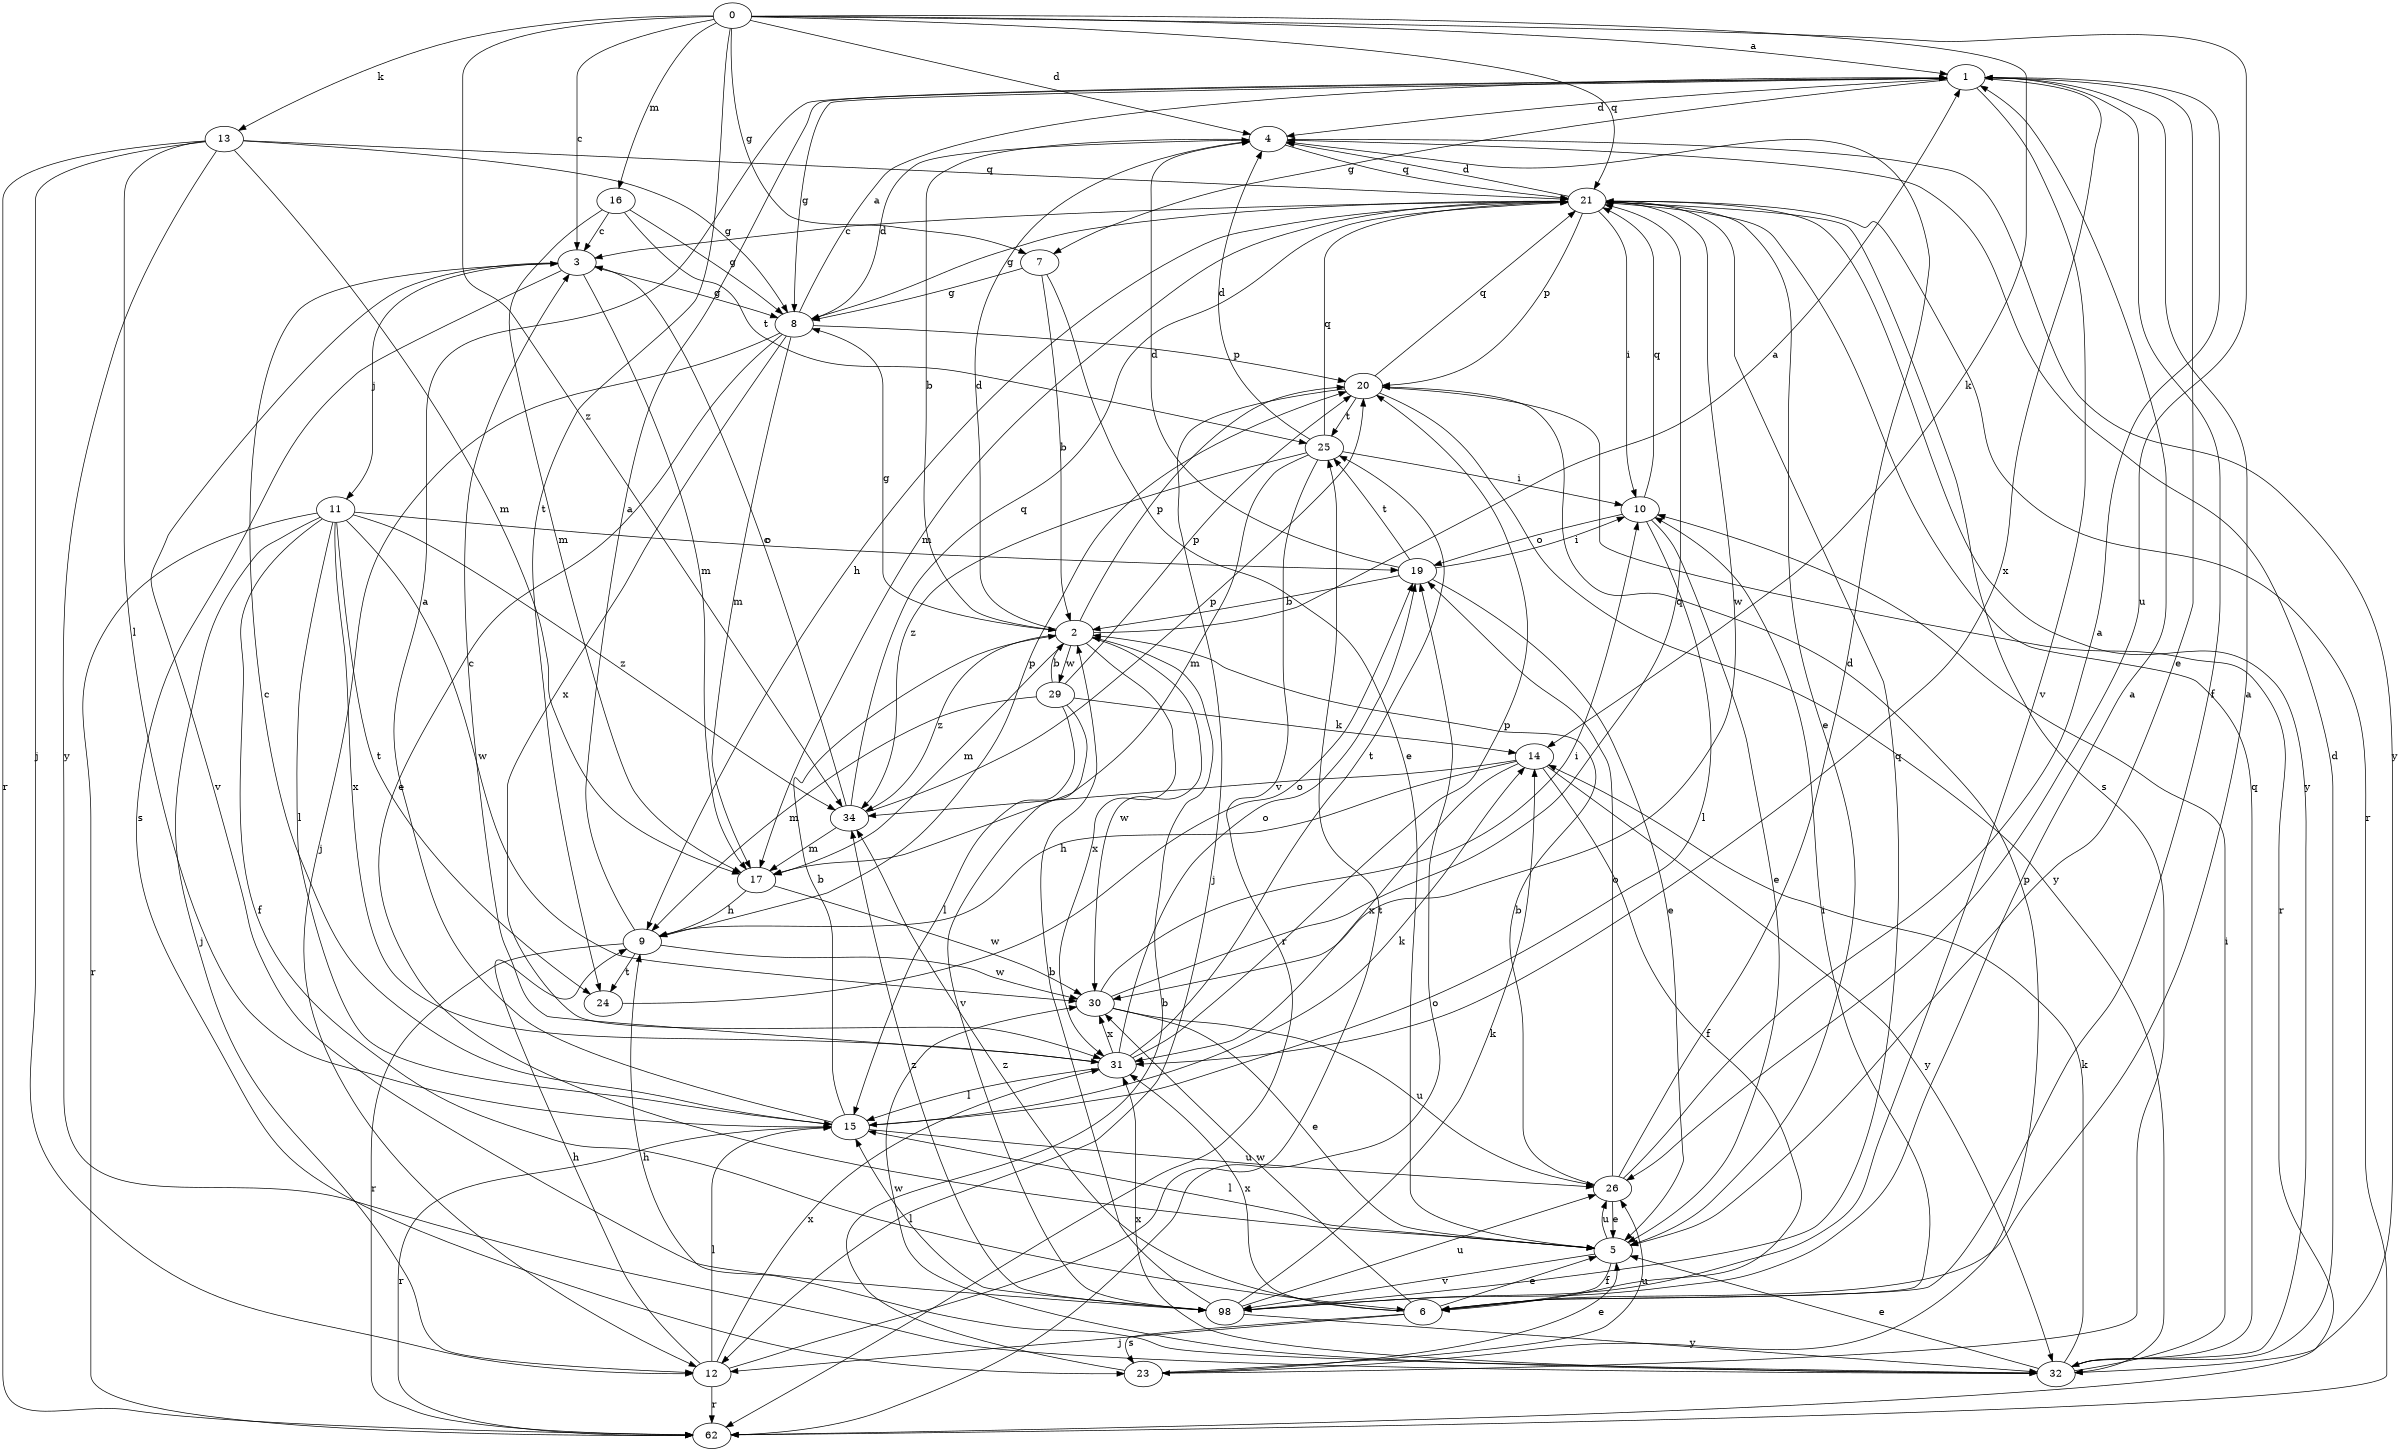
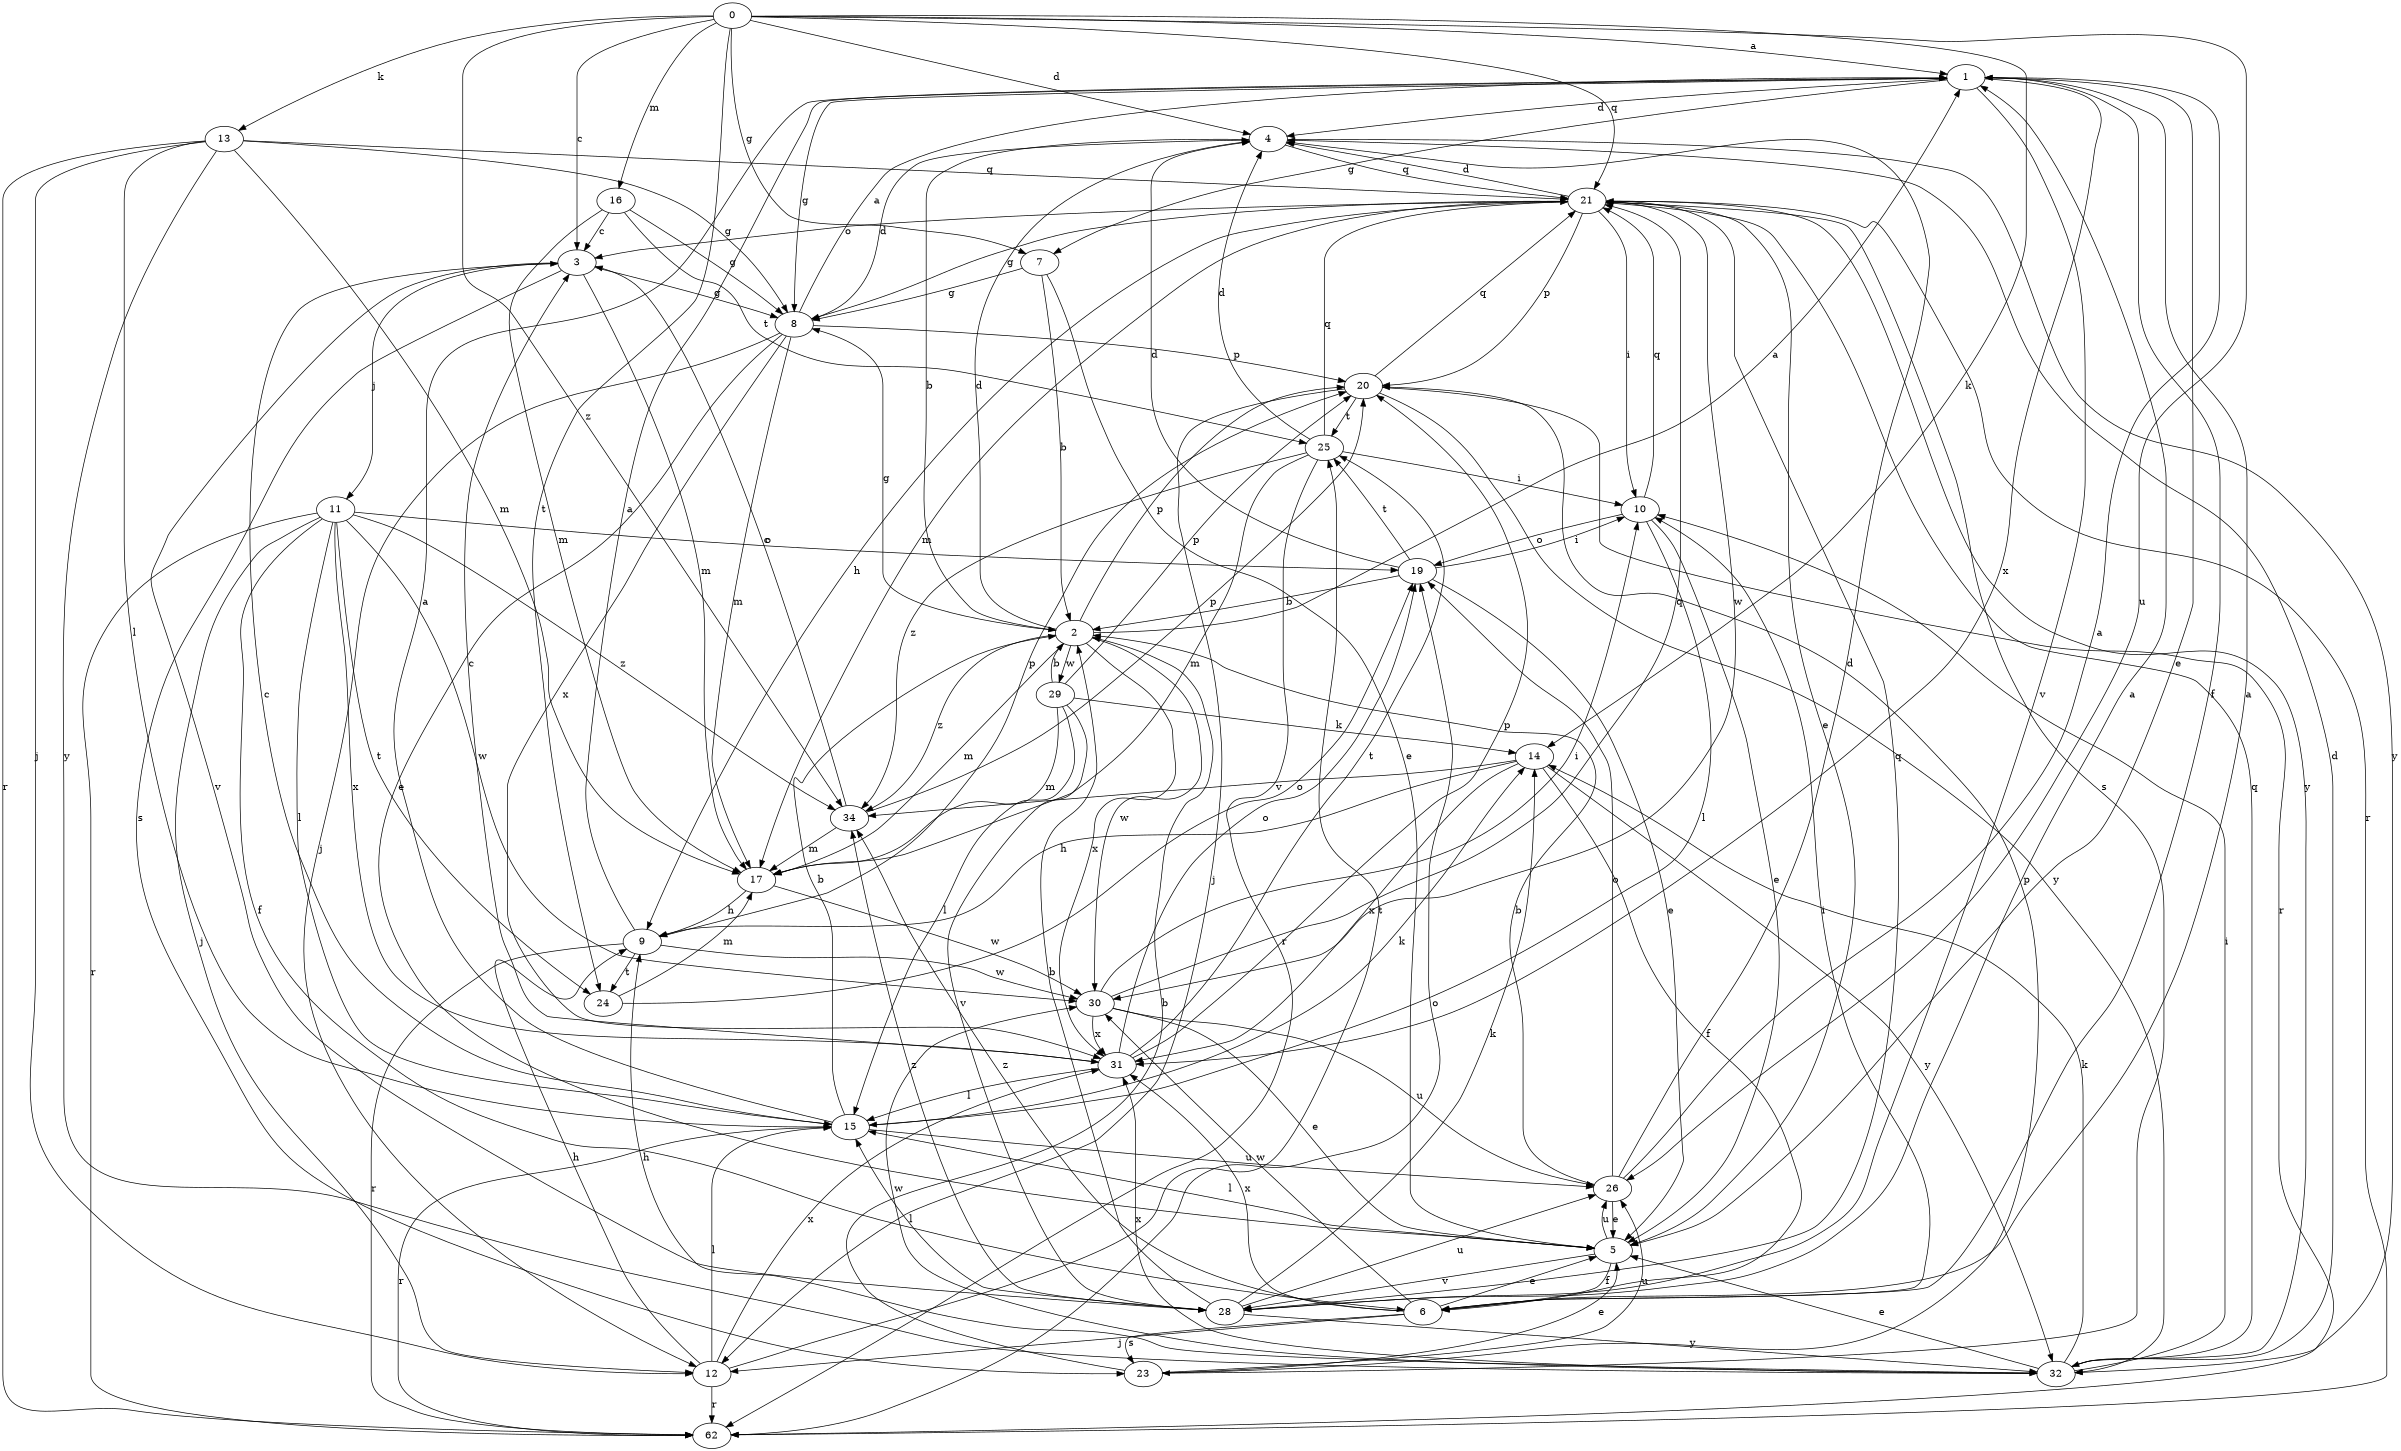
(848, 232) -> (848, 232)
(1114, 393) -> none
(829, 779) -> (975, 802)
none -> (690, 956)
(1107, 1038) -> (1093, 1034)
(1225, 1312) -> (1225, 1312)
